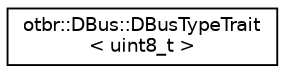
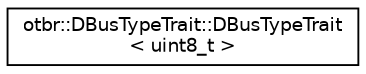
(142, 37) -> (183, 37)
